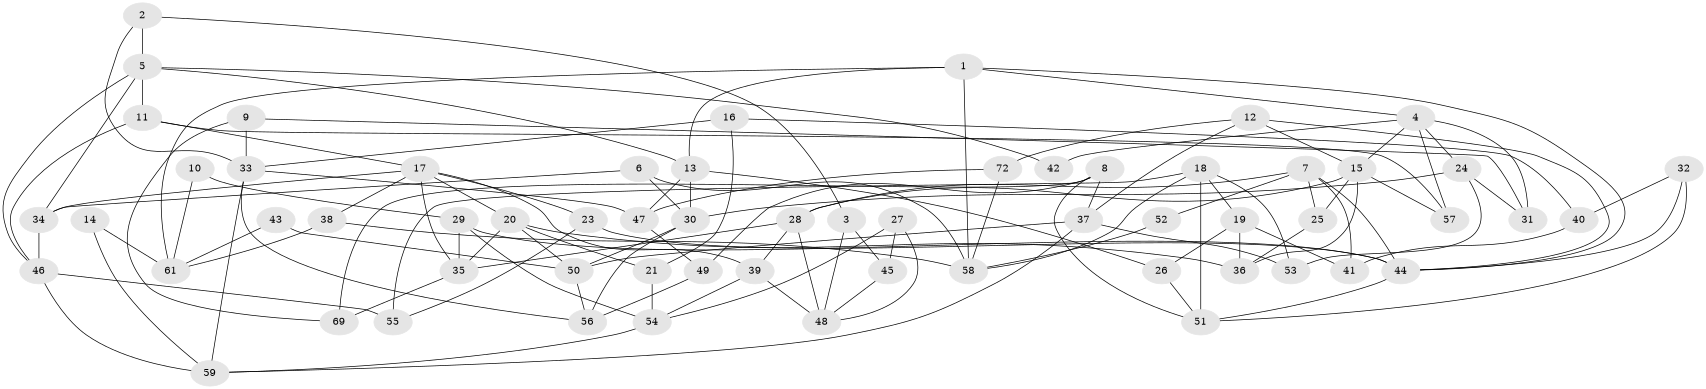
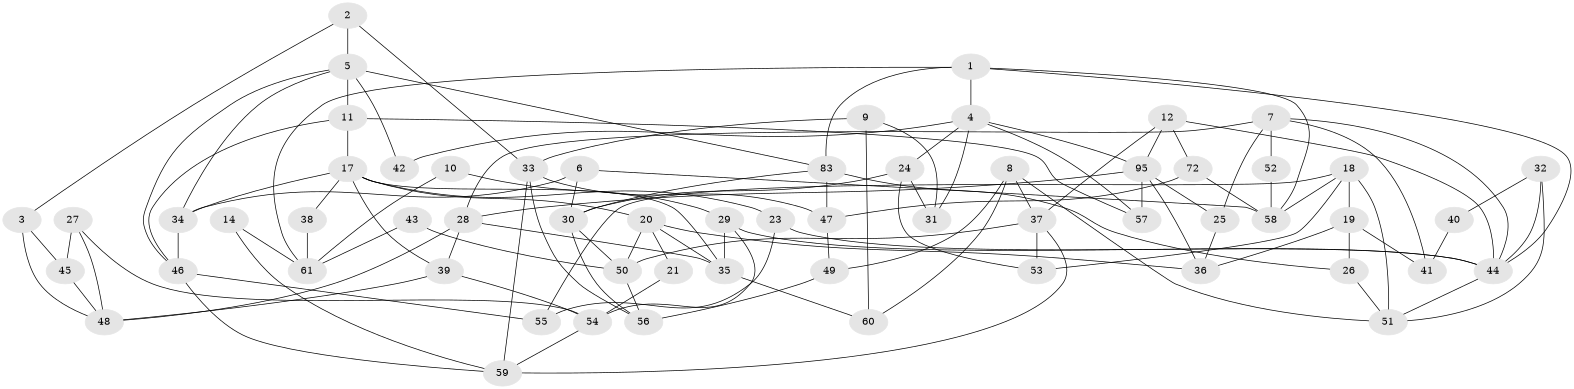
(730, 118) -> none
(690, 169) -> (827, 169)
(1357, 169) -> (1142, 169)
(649, 241) -> none
(339, 322) -> (869, 322)
